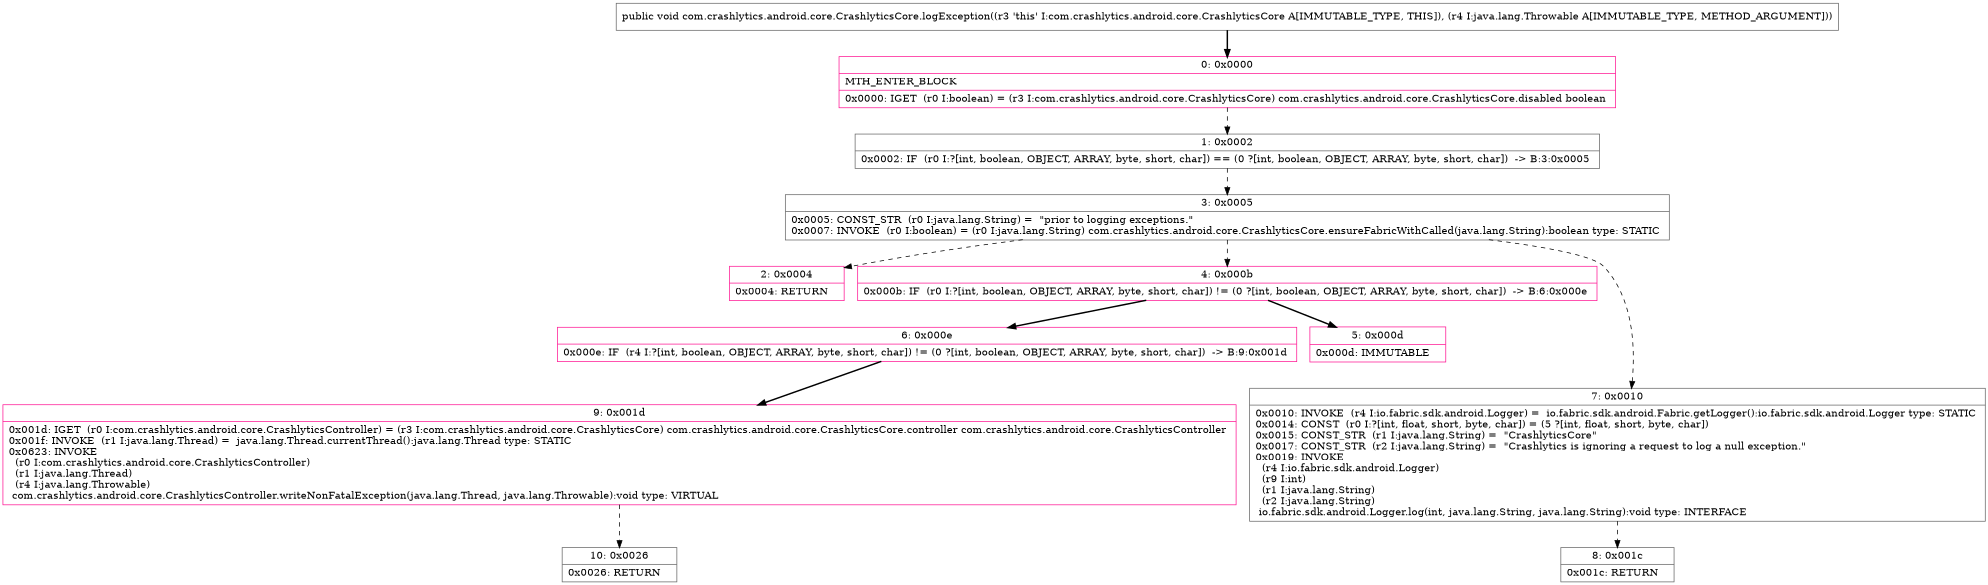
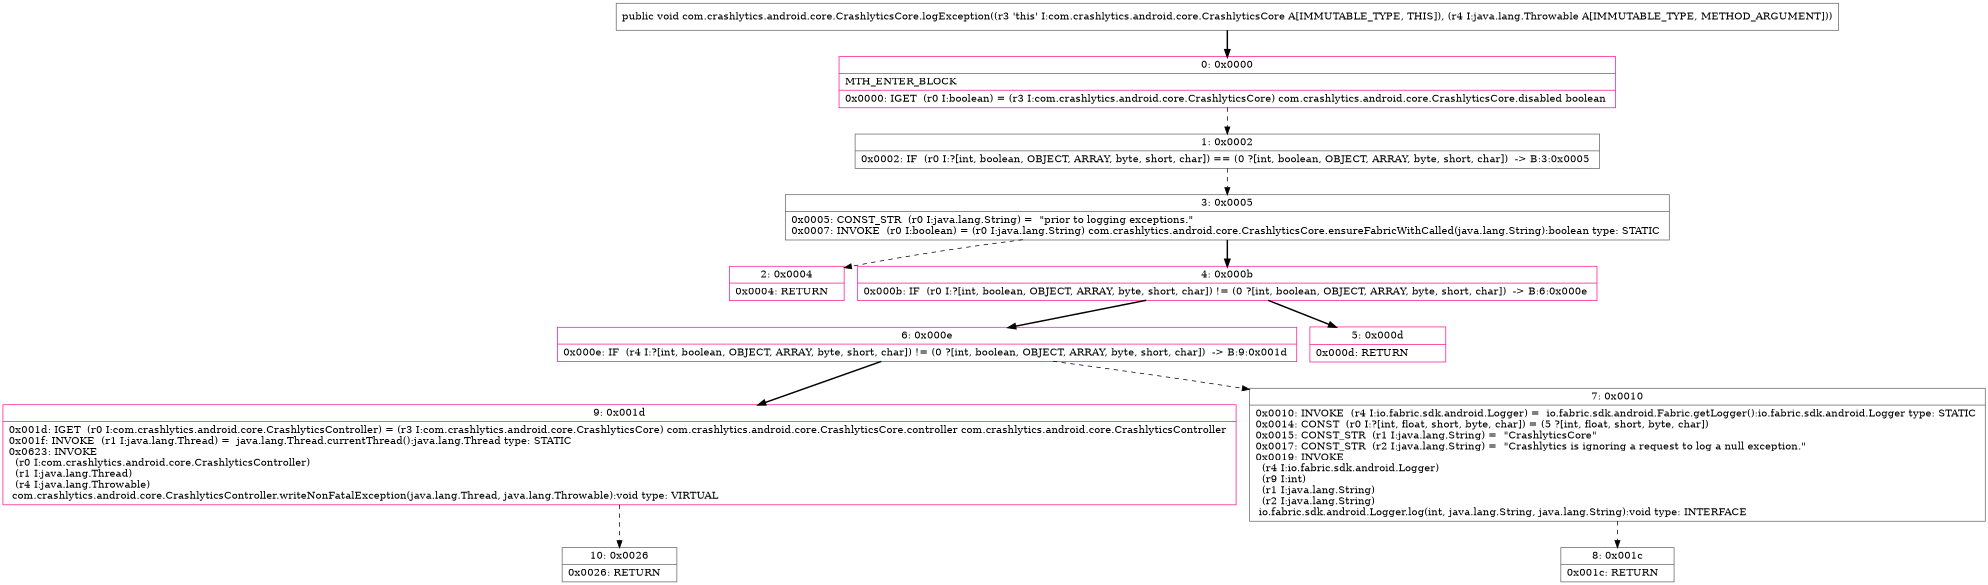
(1227, 250) -> (1227, 250)
(1605, 268) -> (1148, 374)
(1378, 353) -> (1367, 353)
